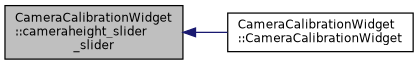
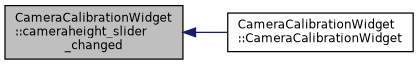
(94, 32) -> (94, 32)
